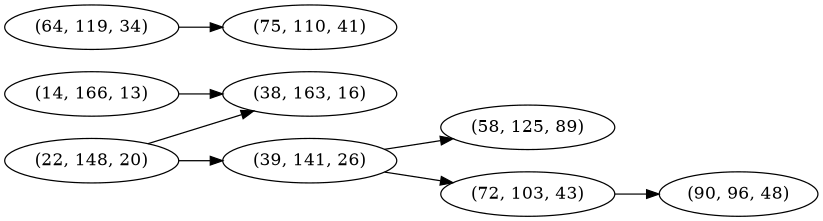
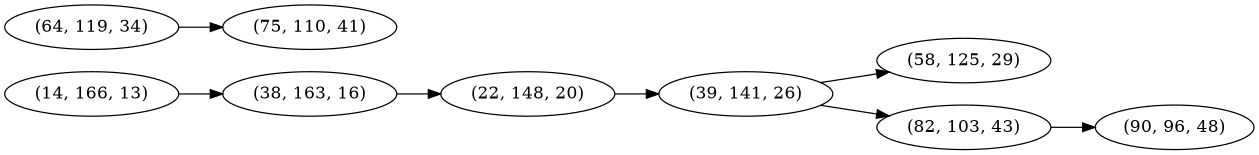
(528, 127) -> (964, 61)
(195, 129) -> (412, 94)
(528, 194) -> (964, 127)
